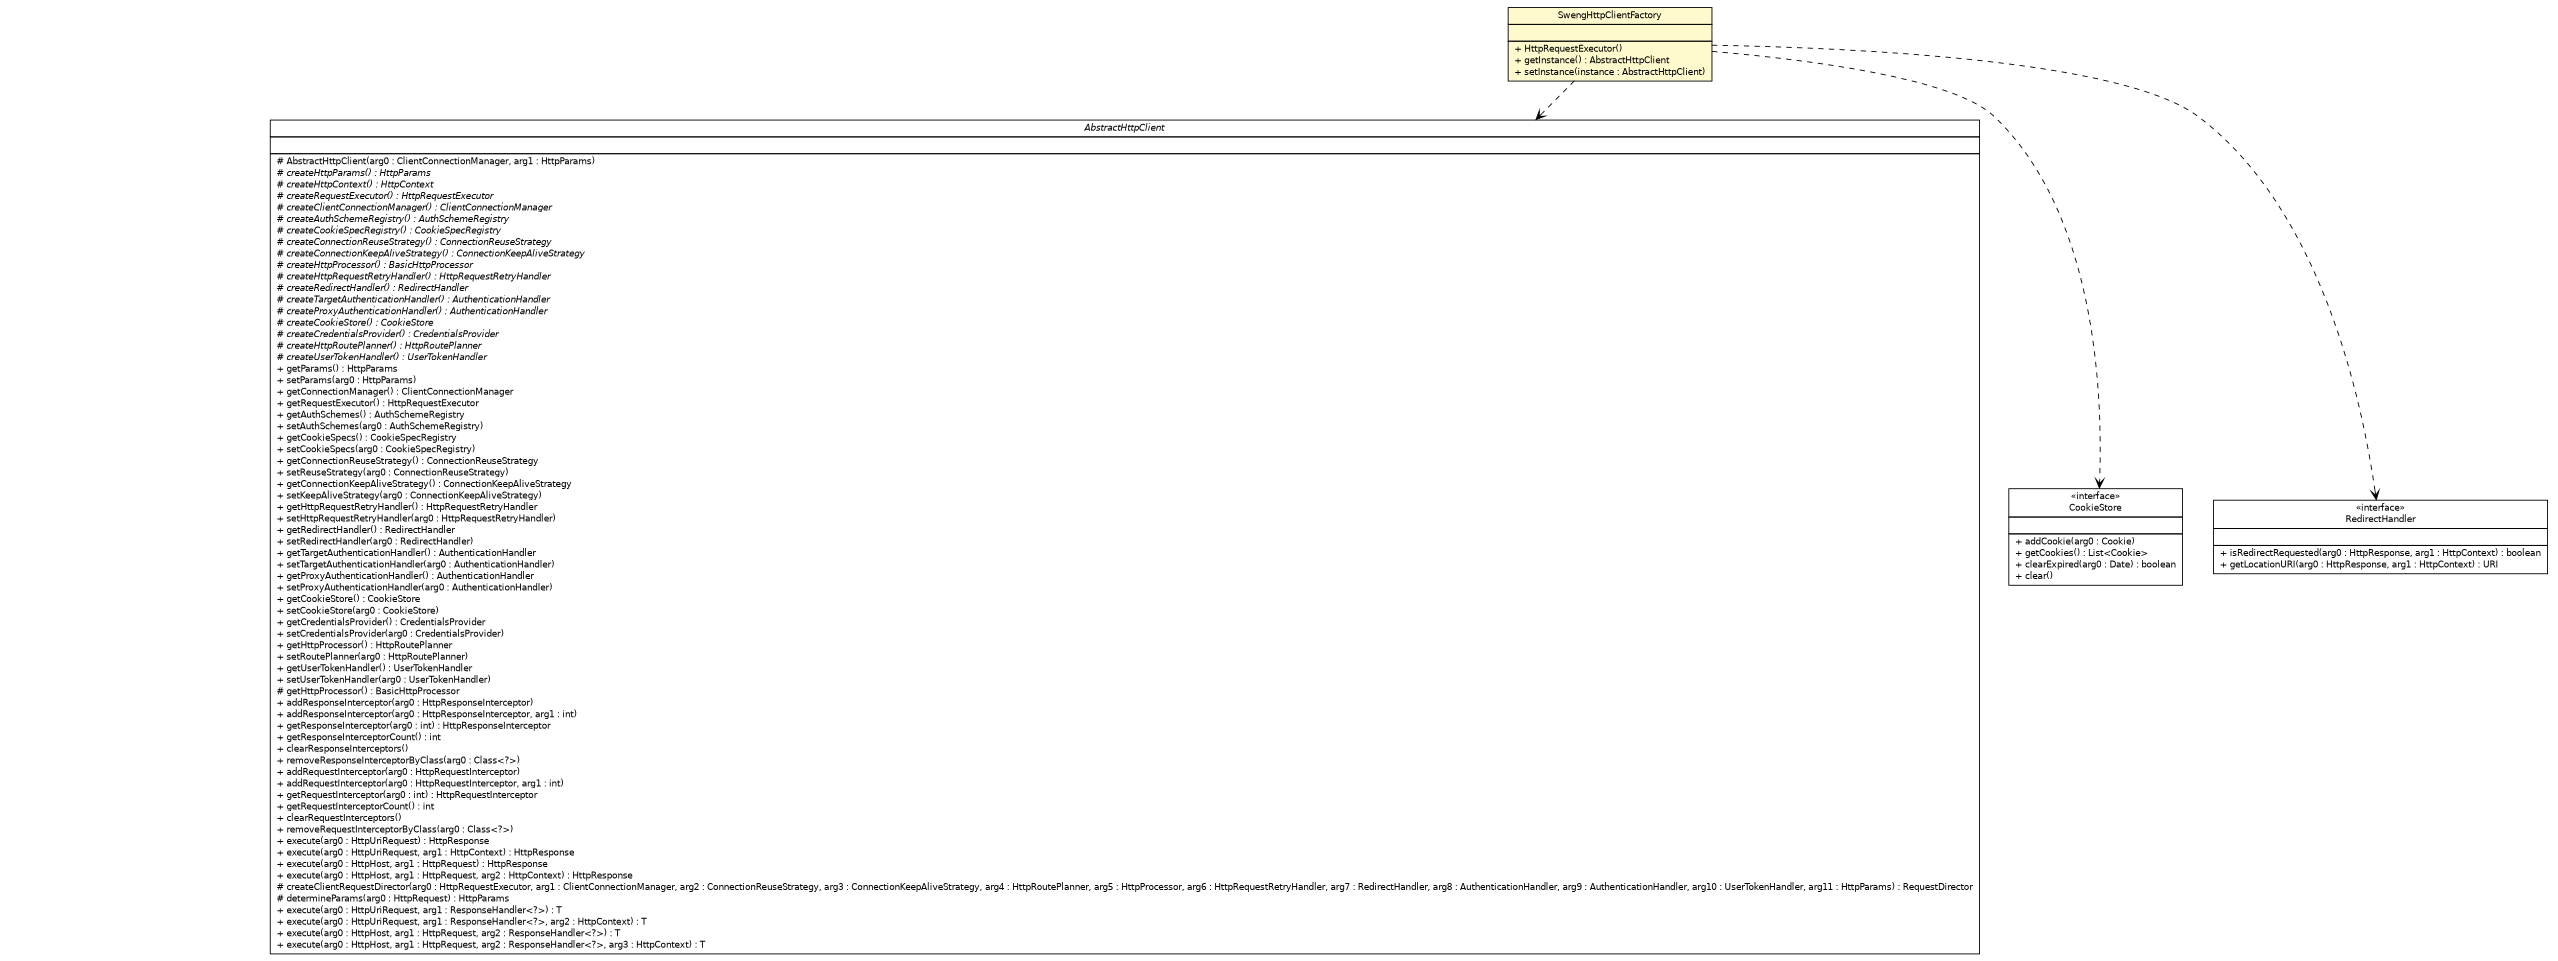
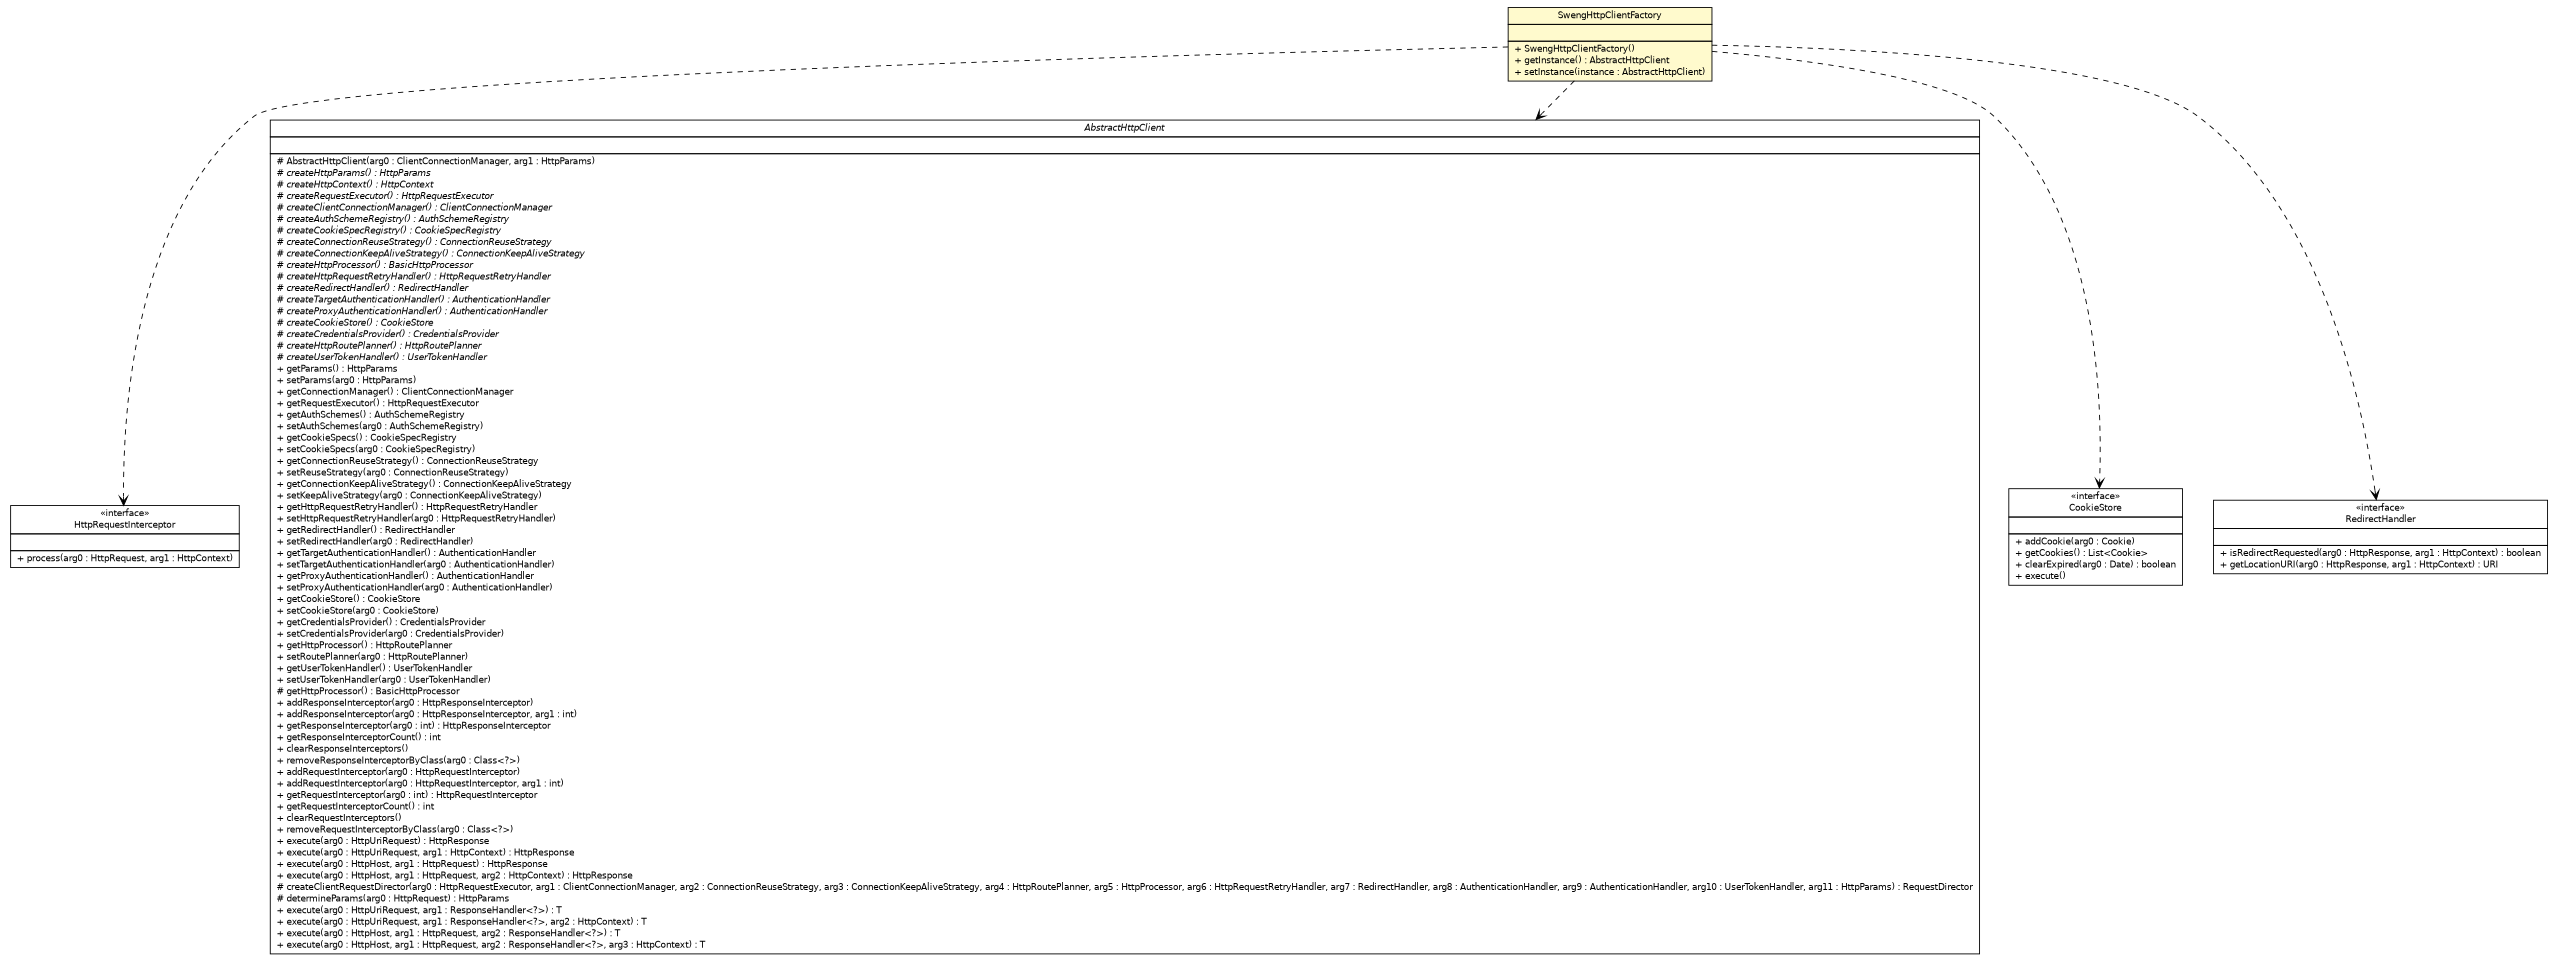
(1568, 49) -> (1575, 49)
none -> (125, 537)
(2034, 576) -> (2041, 576)
